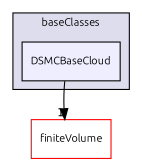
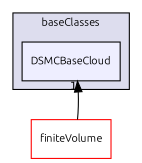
(64, 96) -> (78, 106)
